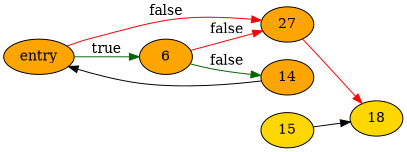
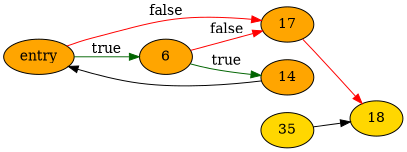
(287, 24) -> (287, 24)
(227, 61) -> (227, 61)
(287, 130) -> (287, 130)
